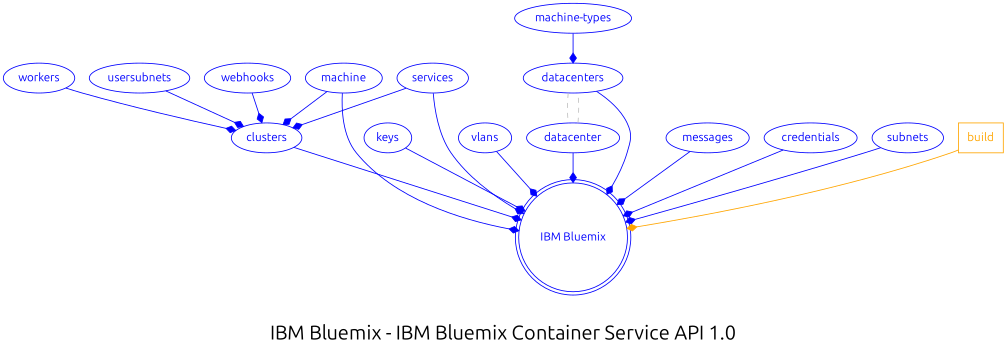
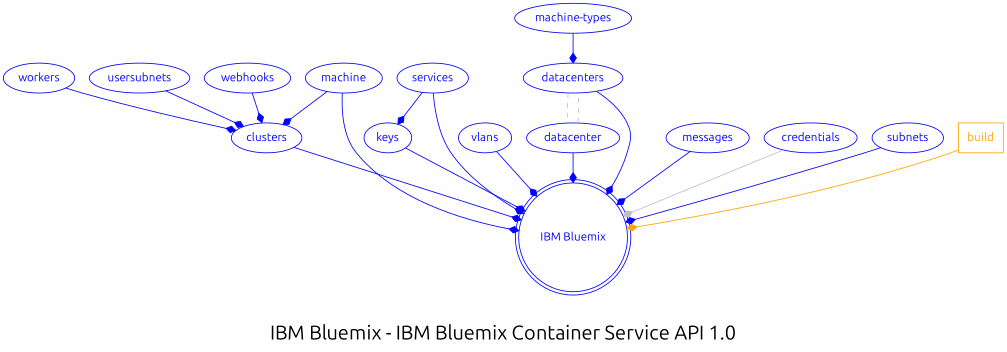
(354, 106) -> (413, 104)
(708, 181) -> (708, 181)
